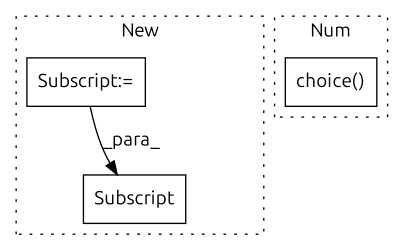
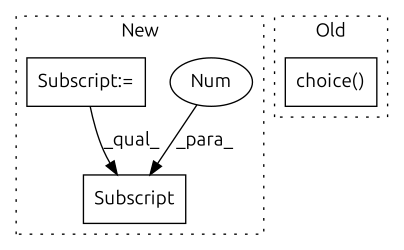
(331, 32) -> (331, 32)
none -> (211, 82)
(132, 141) -> (132, 141)
